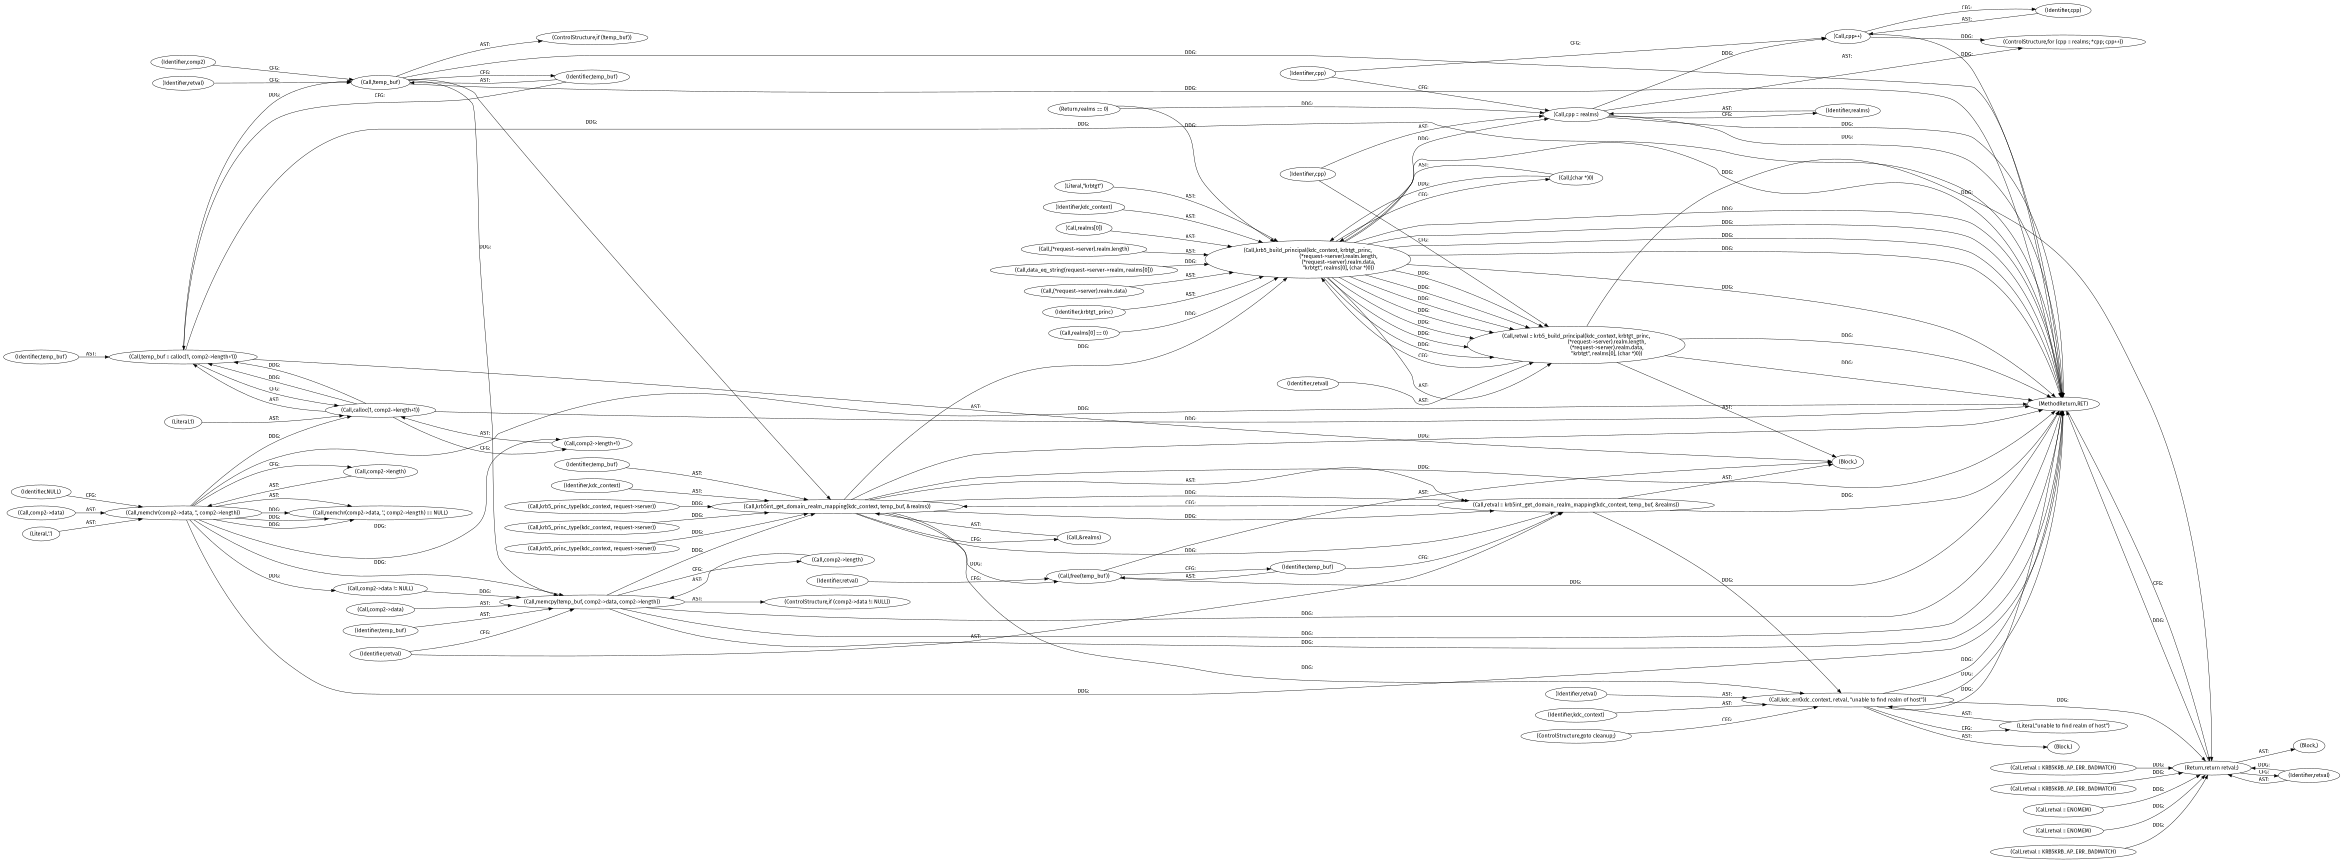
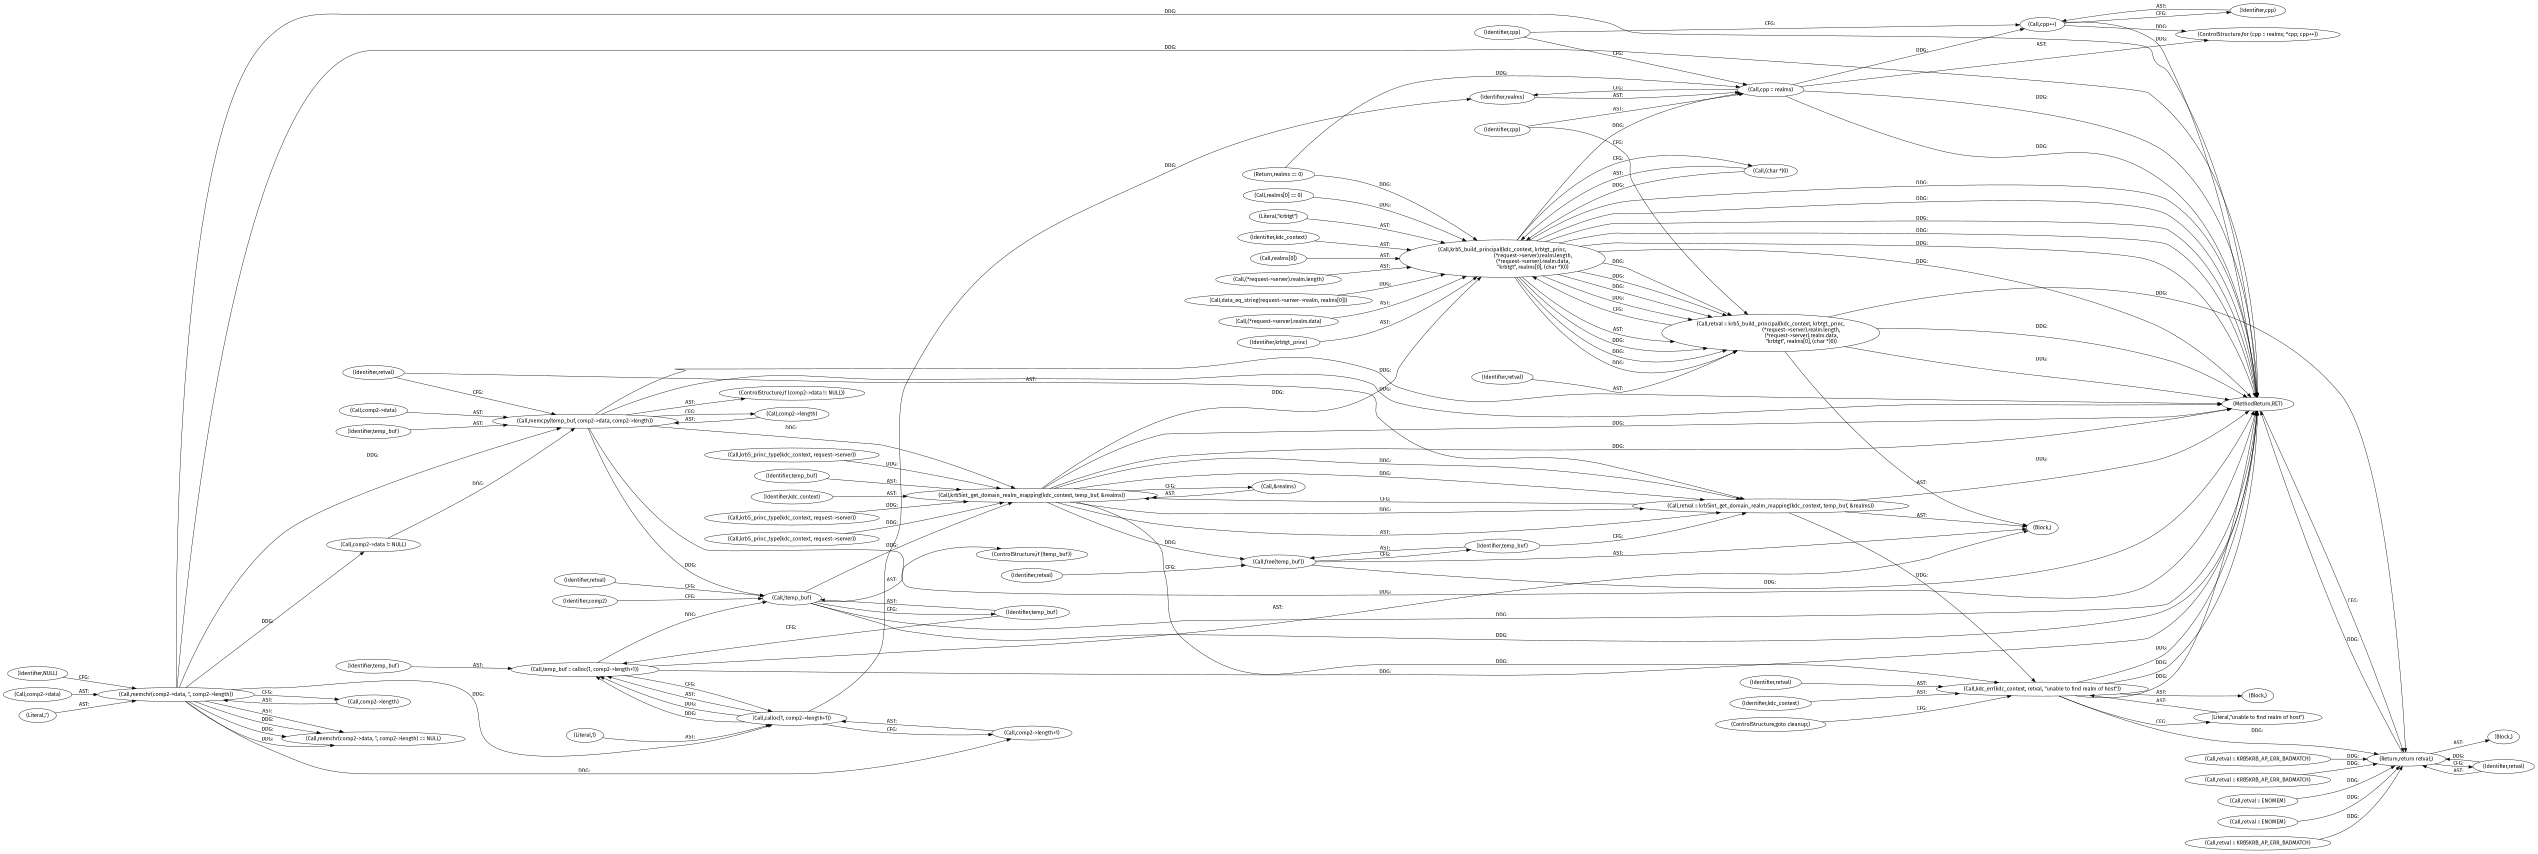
(485, 330) -> (652, 537)
(1230, 422) -> (991, 268)
